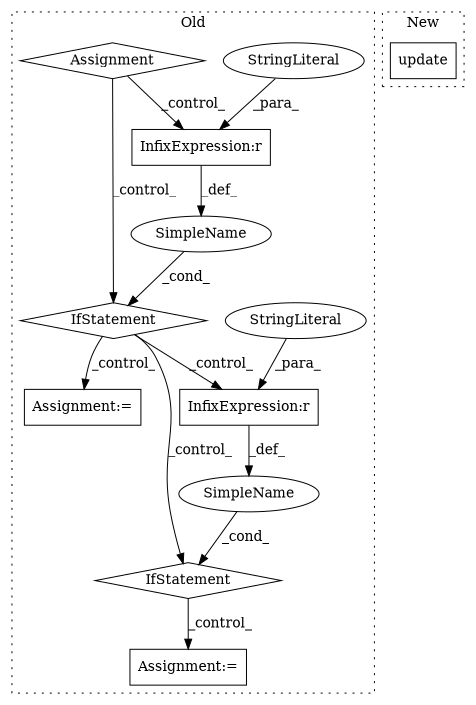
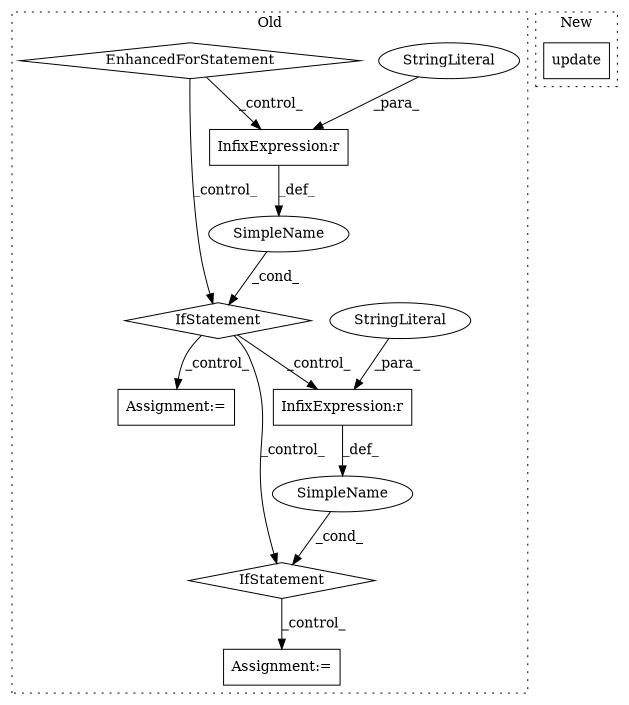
(113, 61) -> (190, 61)
